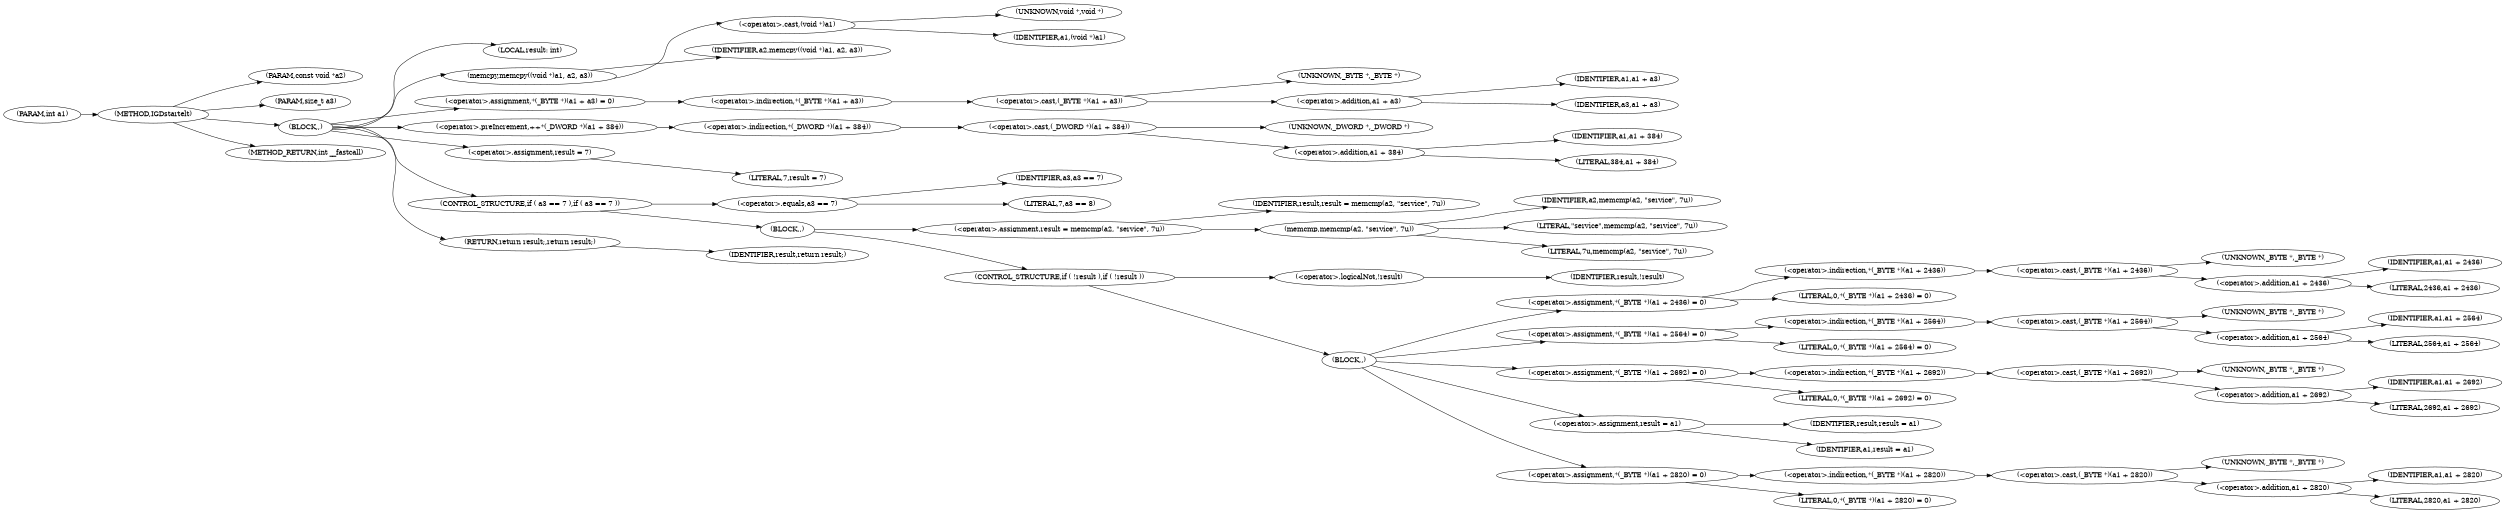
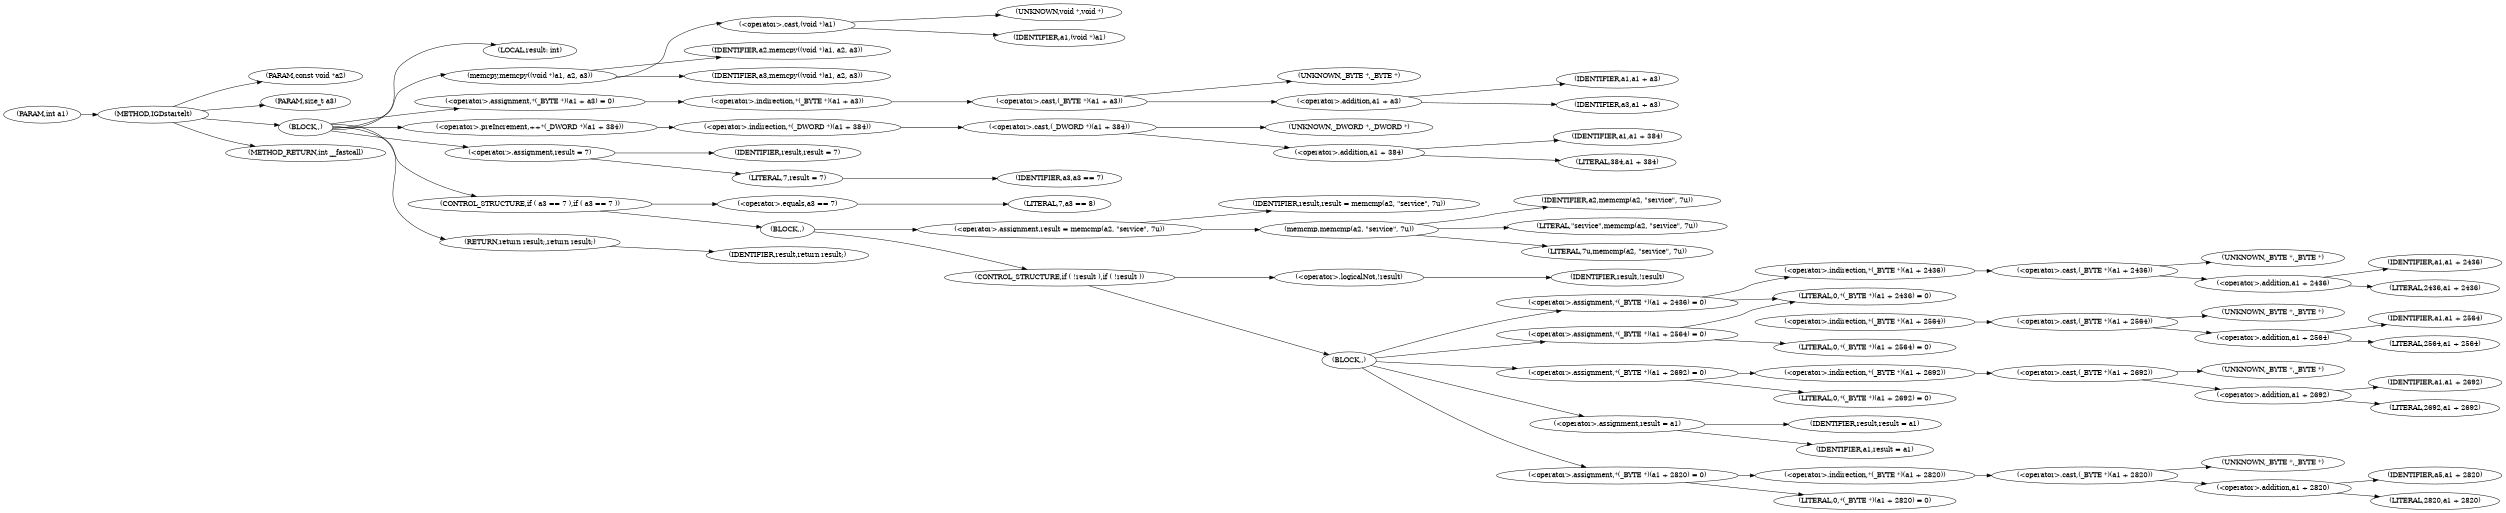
none -> (787, 76)
none -> (787, 153)
(922, 191) -> (918, 179)
(1742, 328) -> (1736, 316)
(2435, 476) -> (2435, 476)
